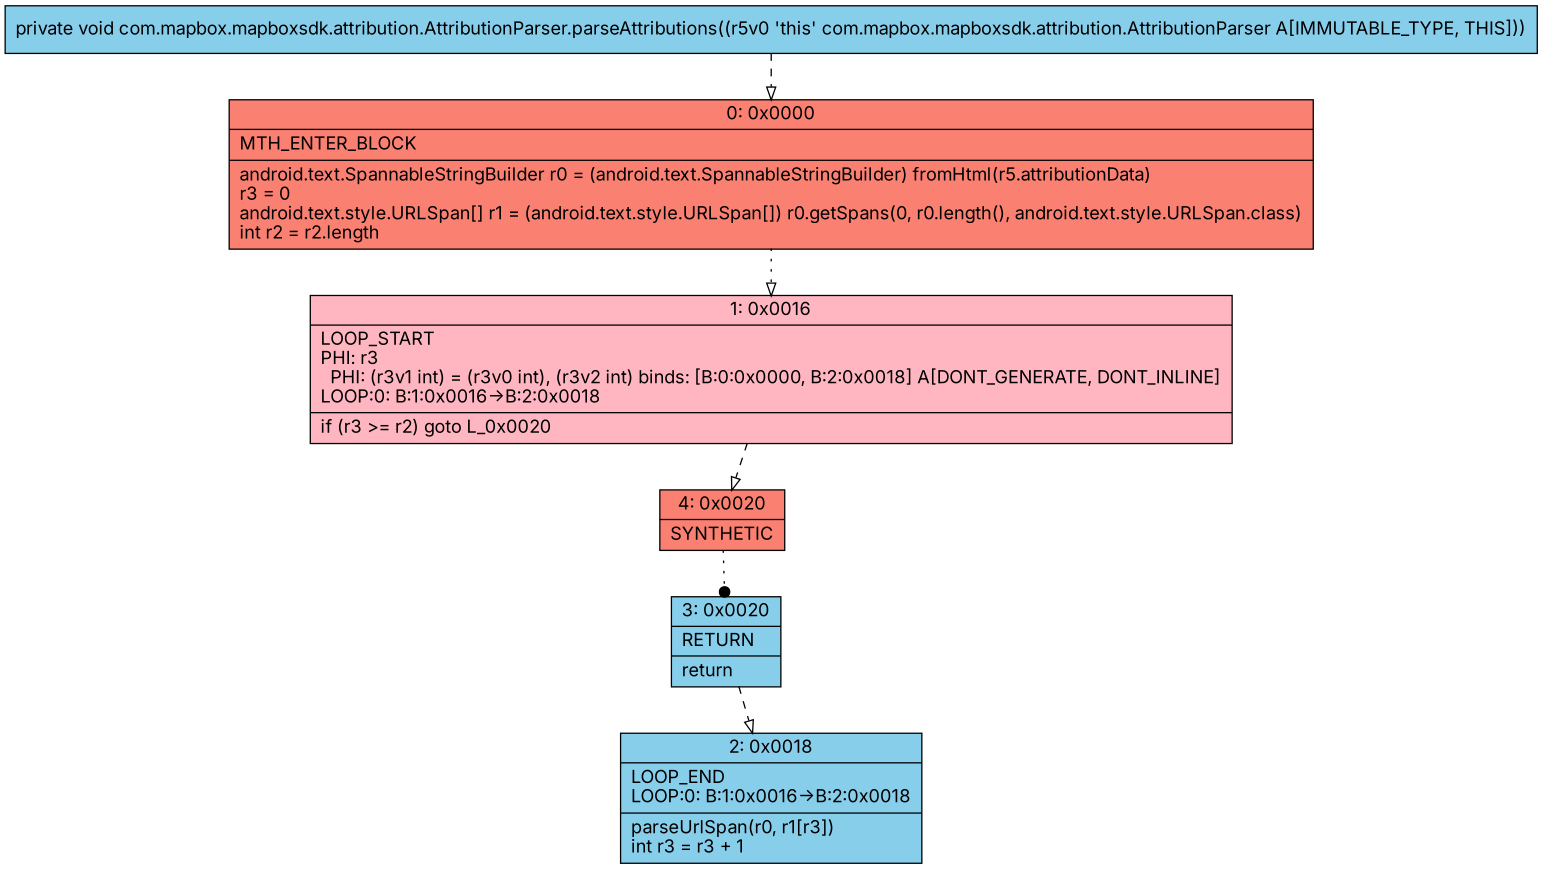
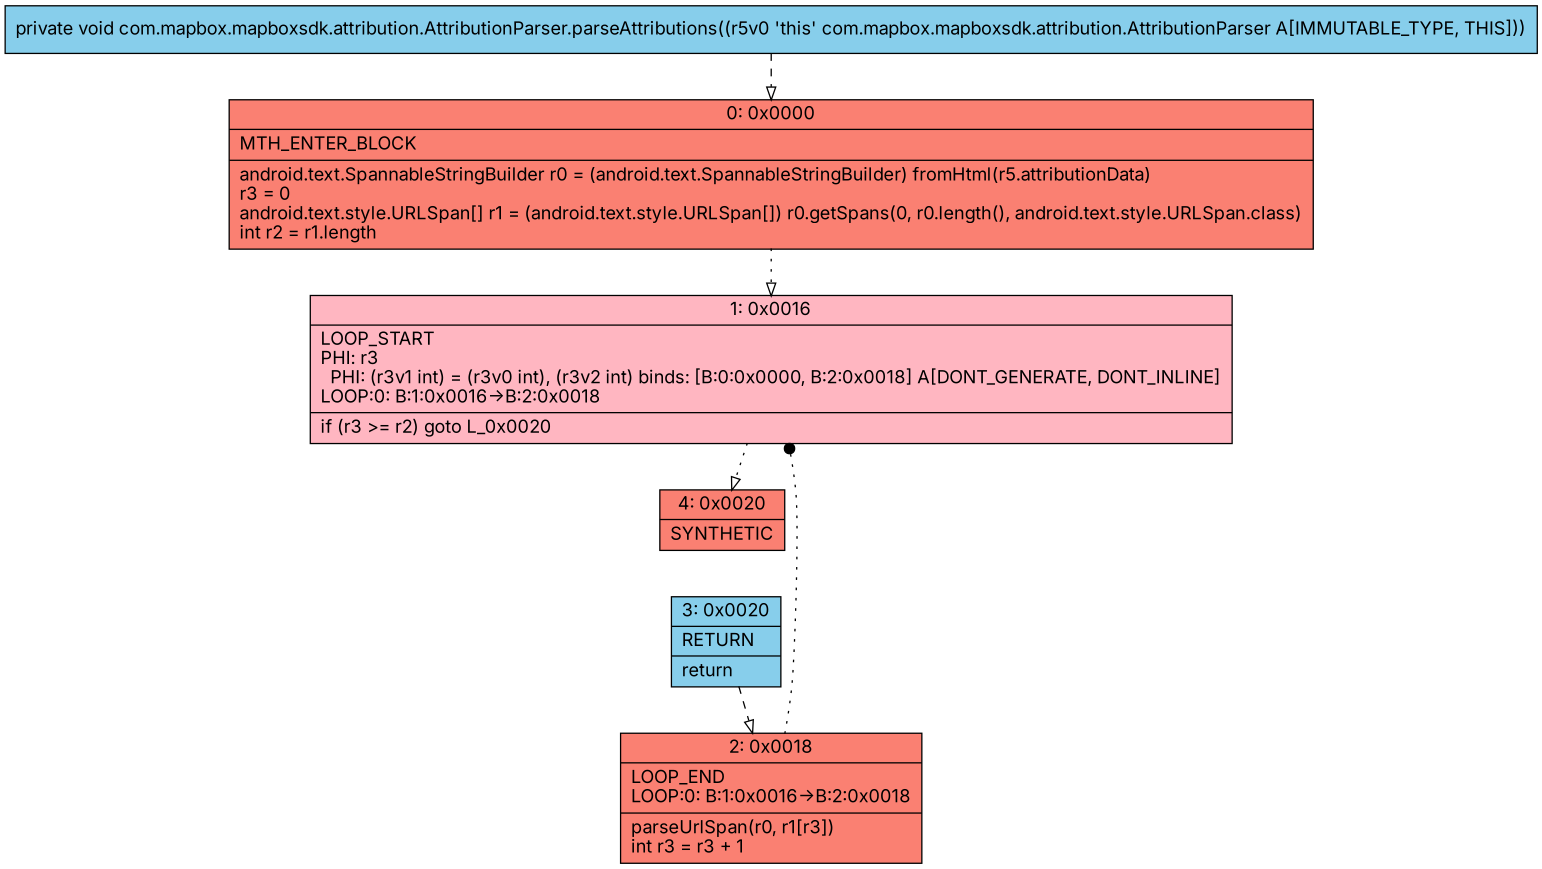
(310, 233) -> (308, 233)
(742, 460) -> (742, 460)
(724, 568) -> none
none -> (796, 594)
(771, 798) -> (771, 798)
